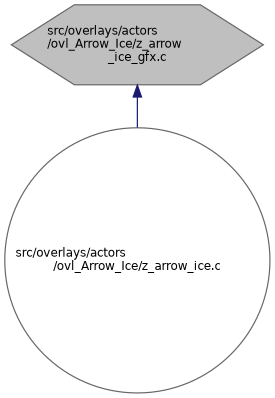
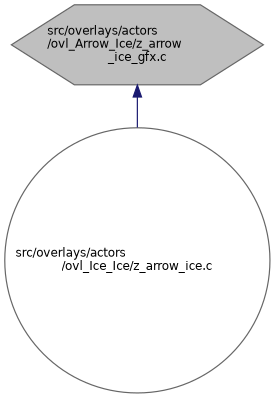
(137, 260) -> (137, 260)
